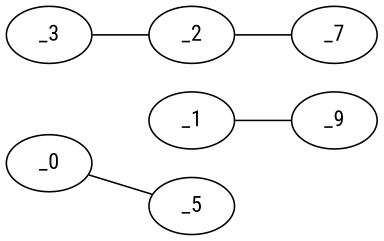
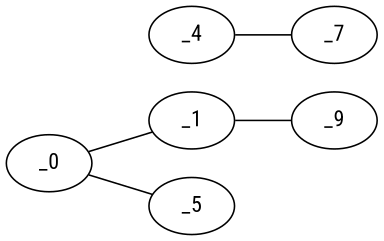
(49, 35) -> none
(192, 35) -> (192, 35)
none -> (121, 142)
